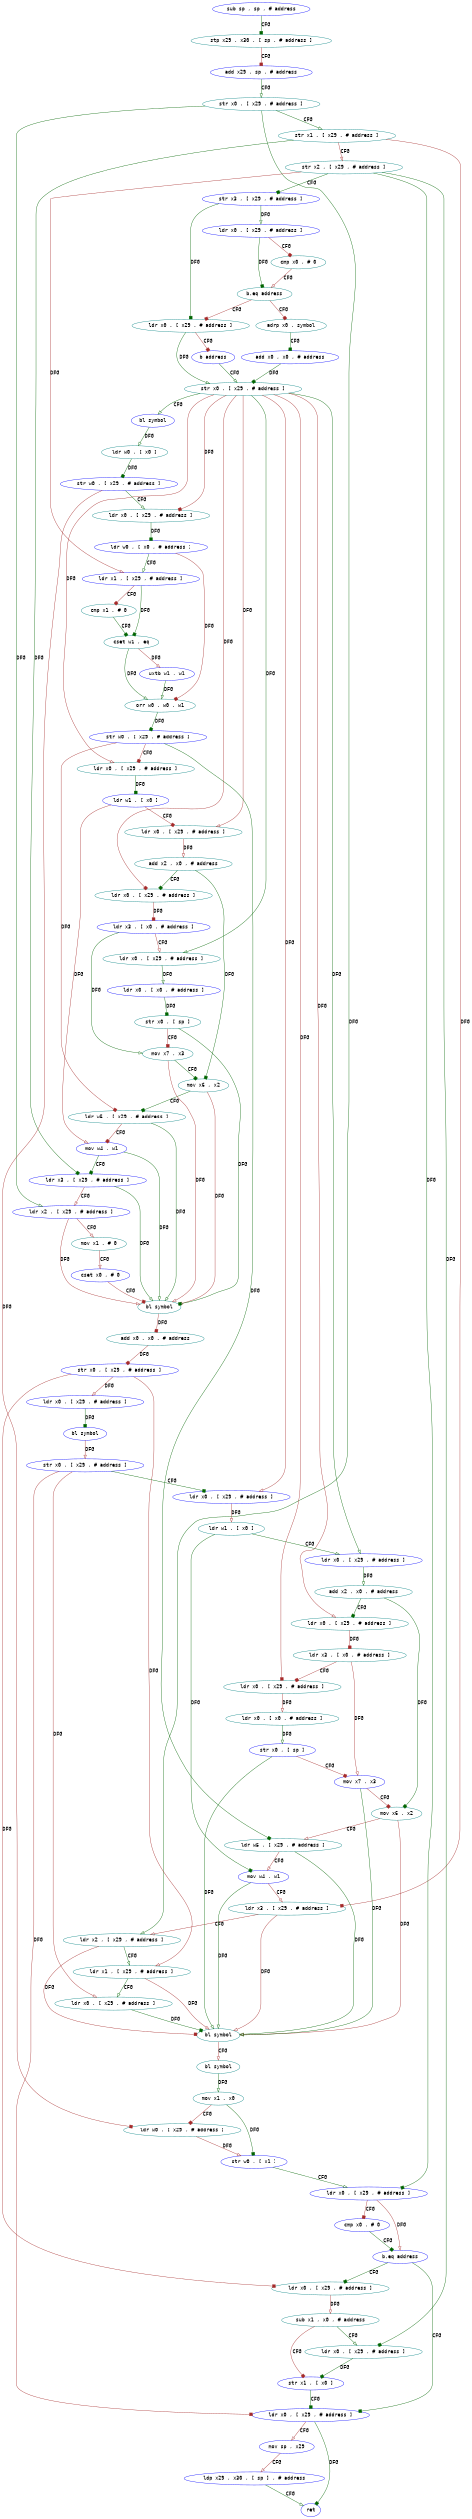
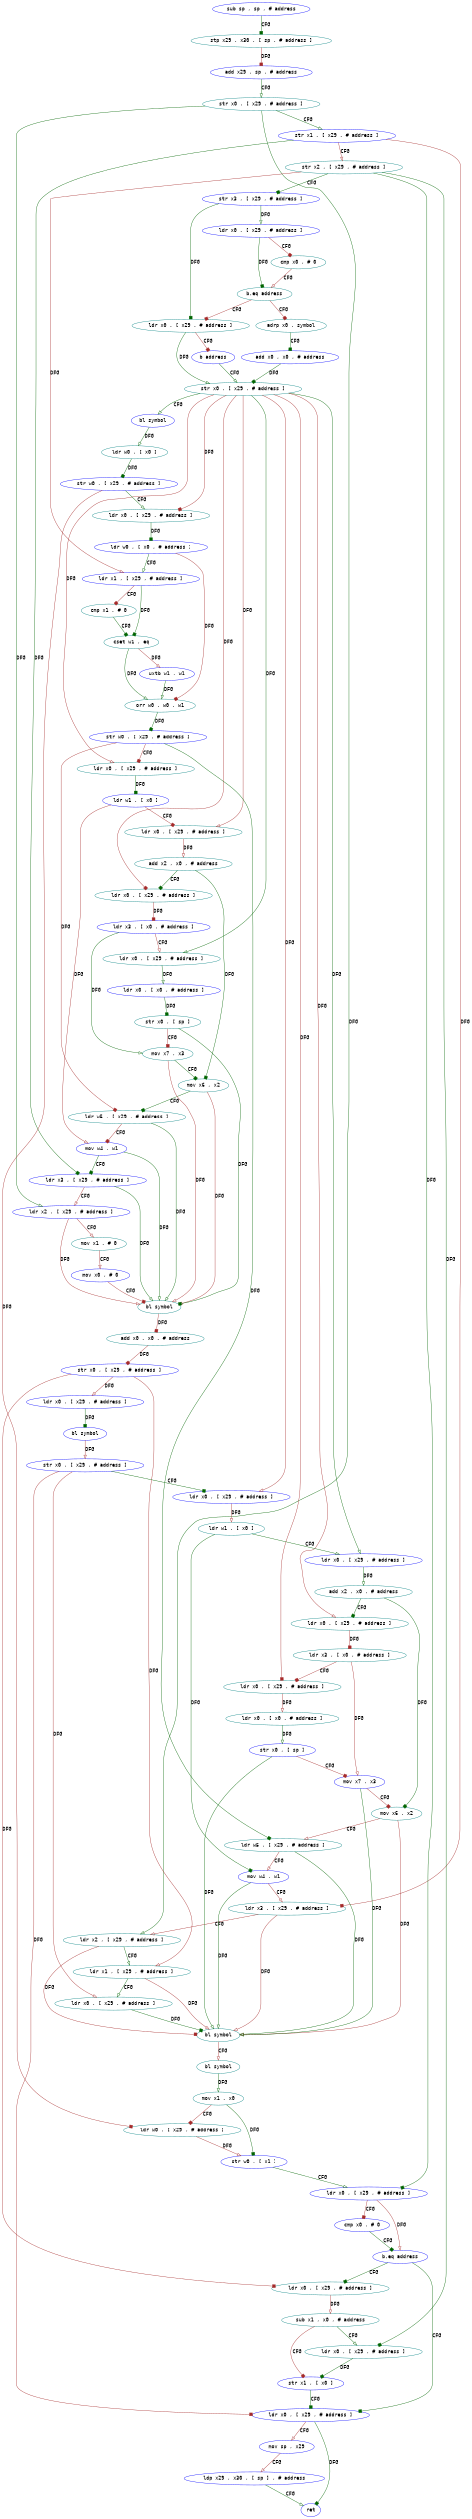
(266, 57) -> (266, 57)
(337, 136) -> (337, 136)
(100, 1275) -> (100, 1275)
